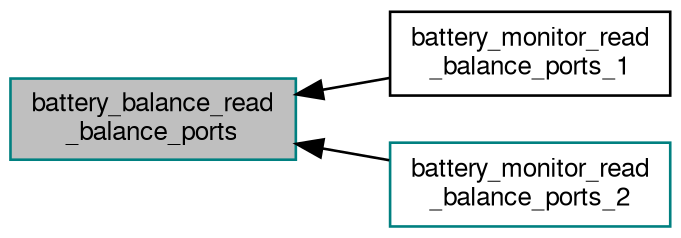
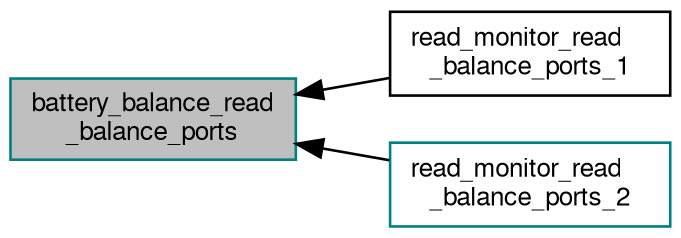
(530, 54) -> (530, 54)
(530, 185) -> (530, 185)
